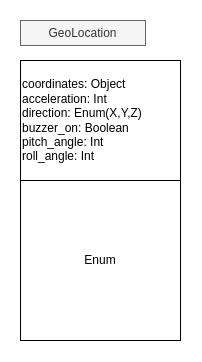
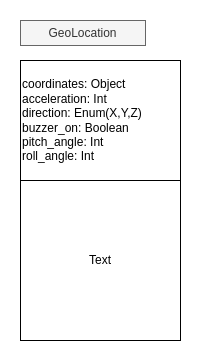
(101, 261) -> (101, 261)
